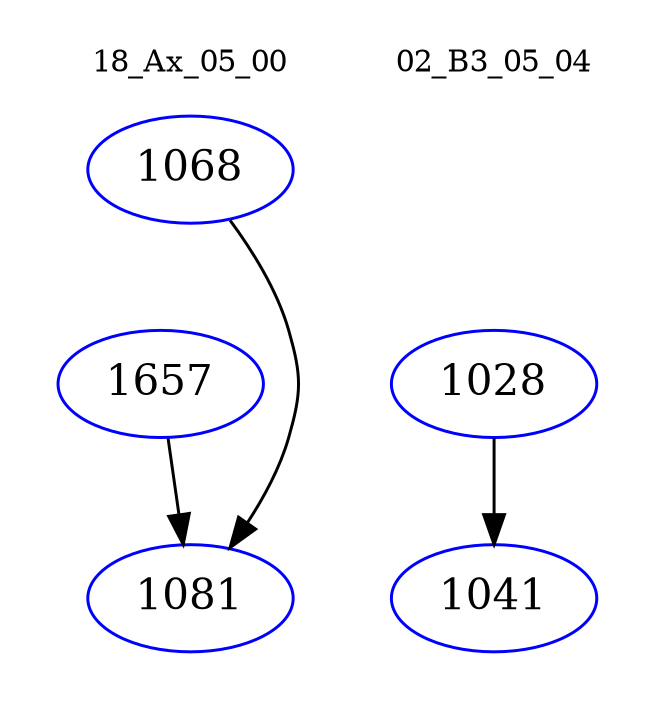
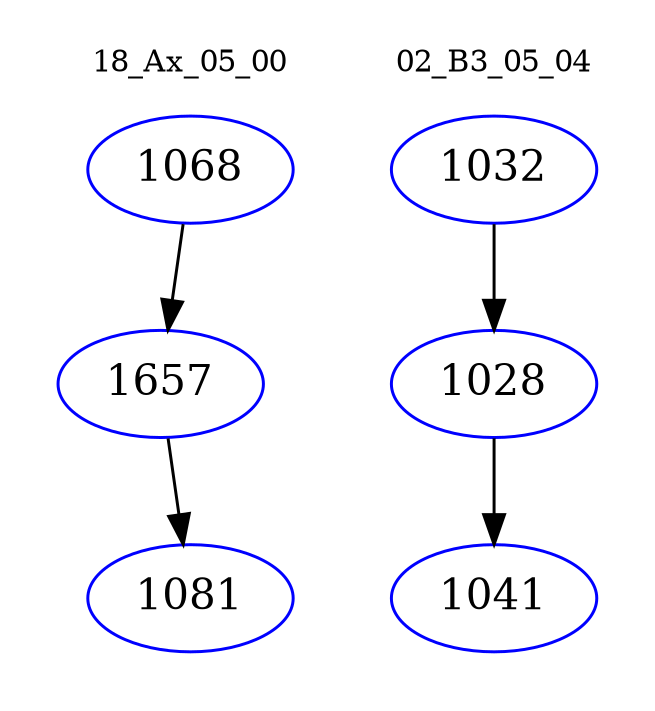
none -> (494, 170)
(297, 369) -> (178, 262)
